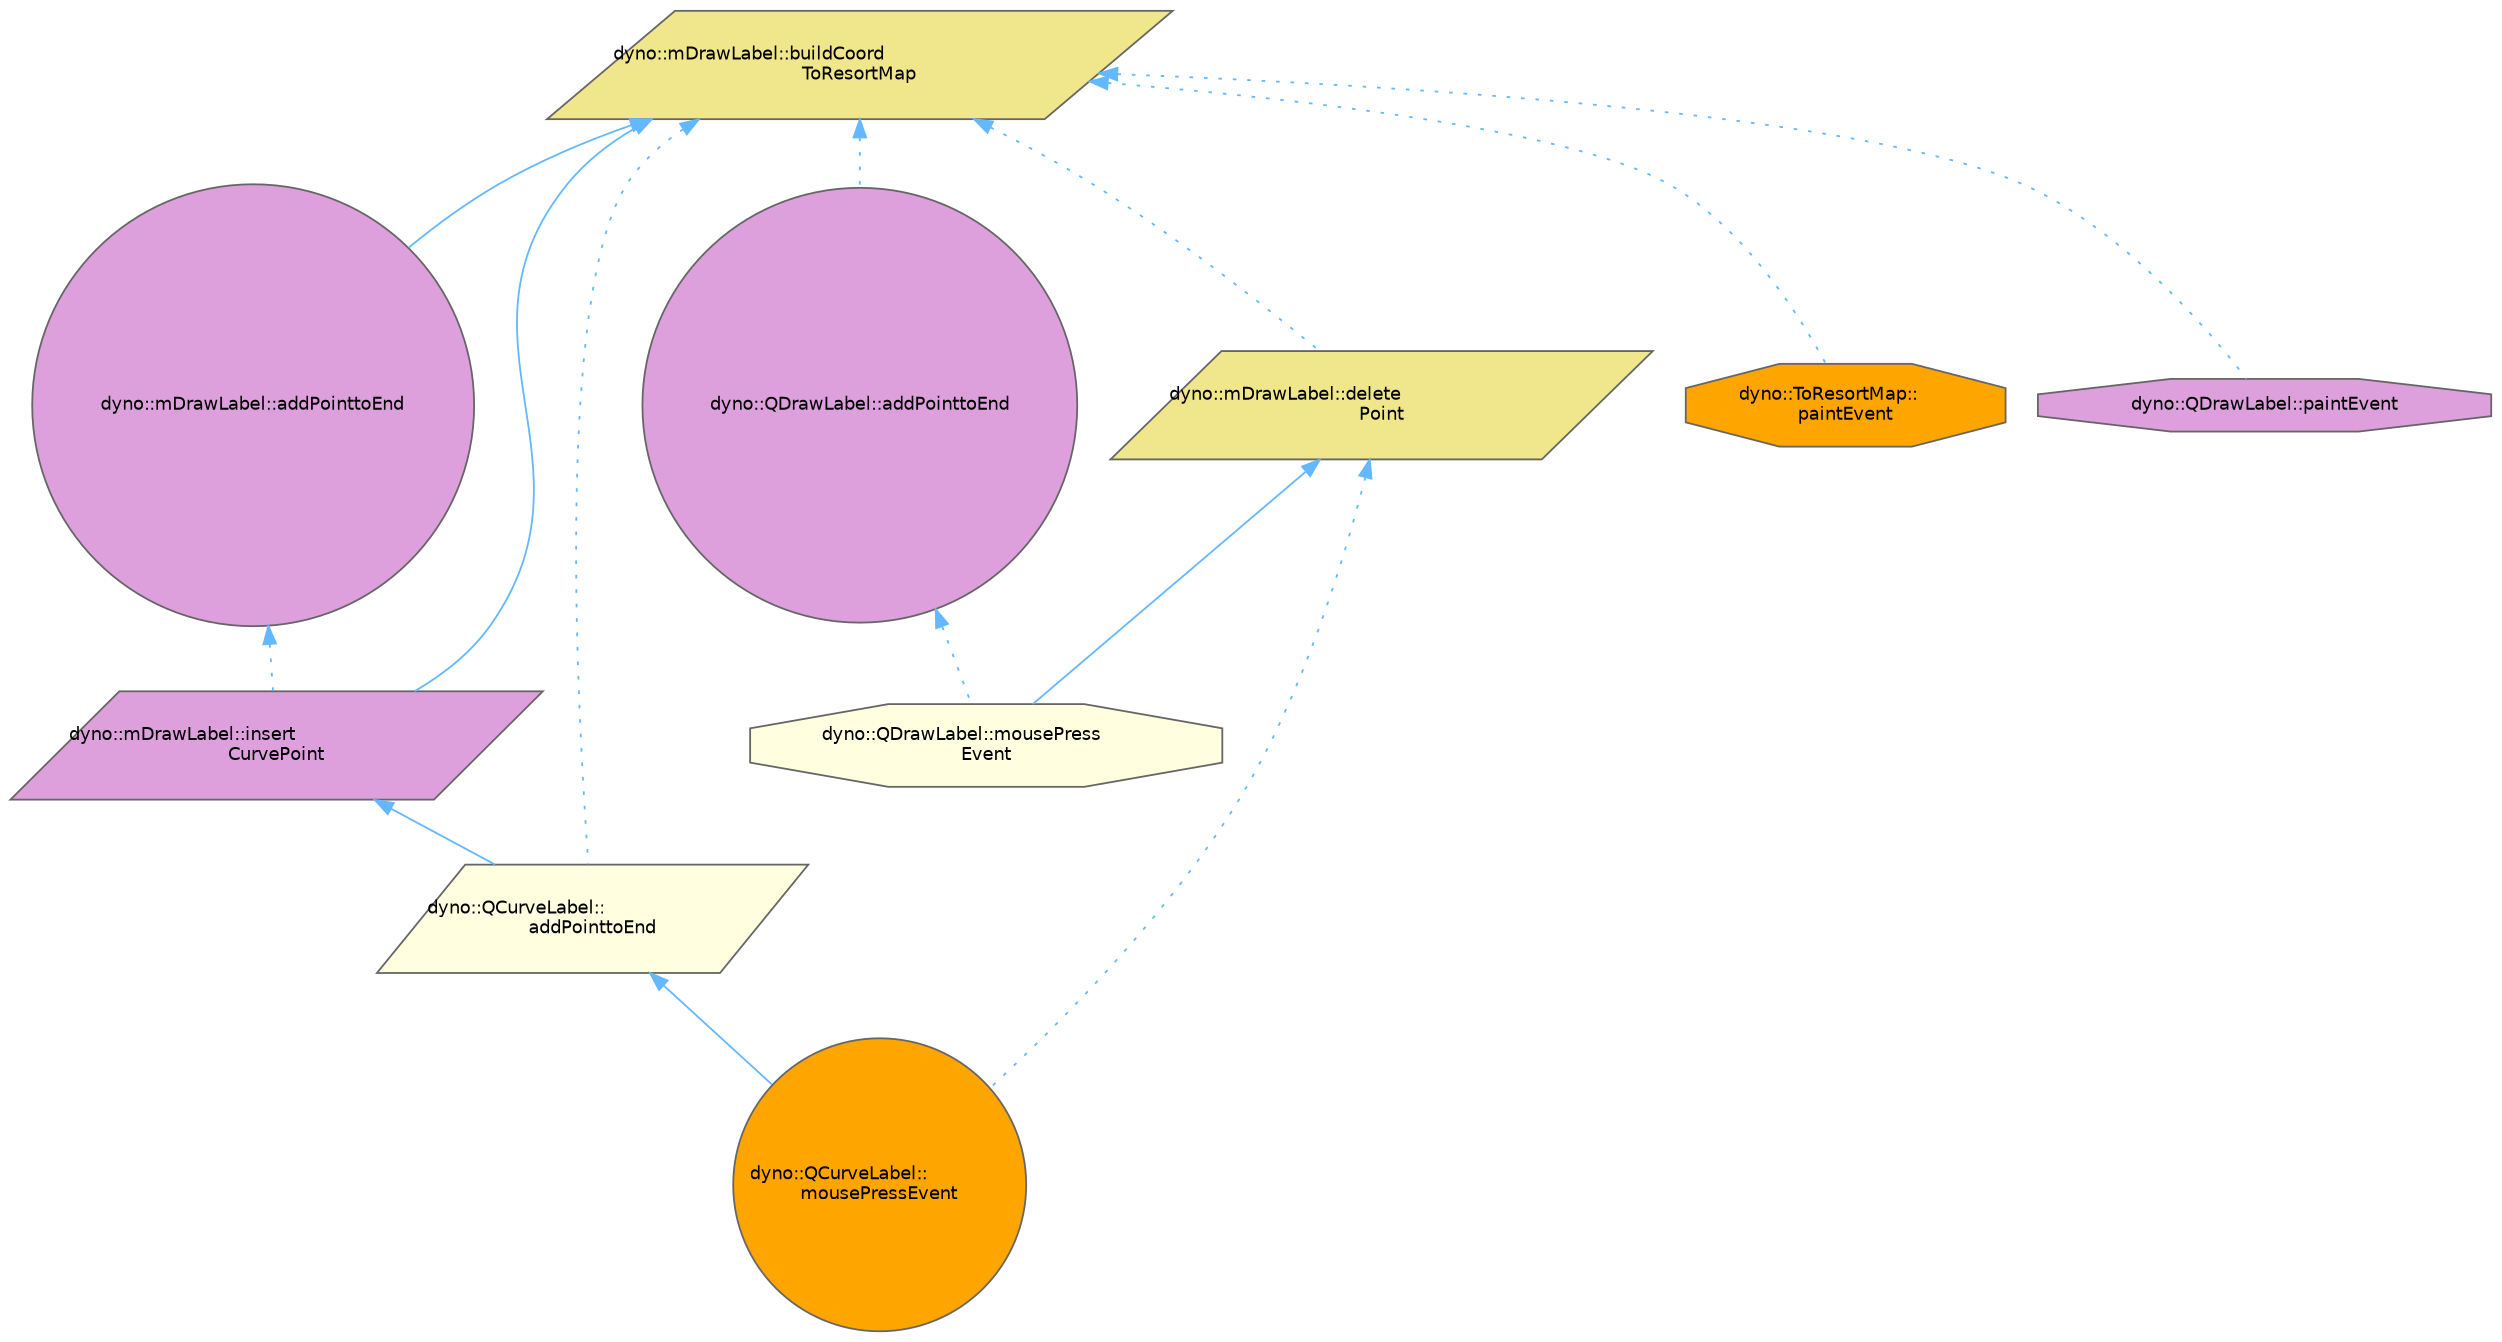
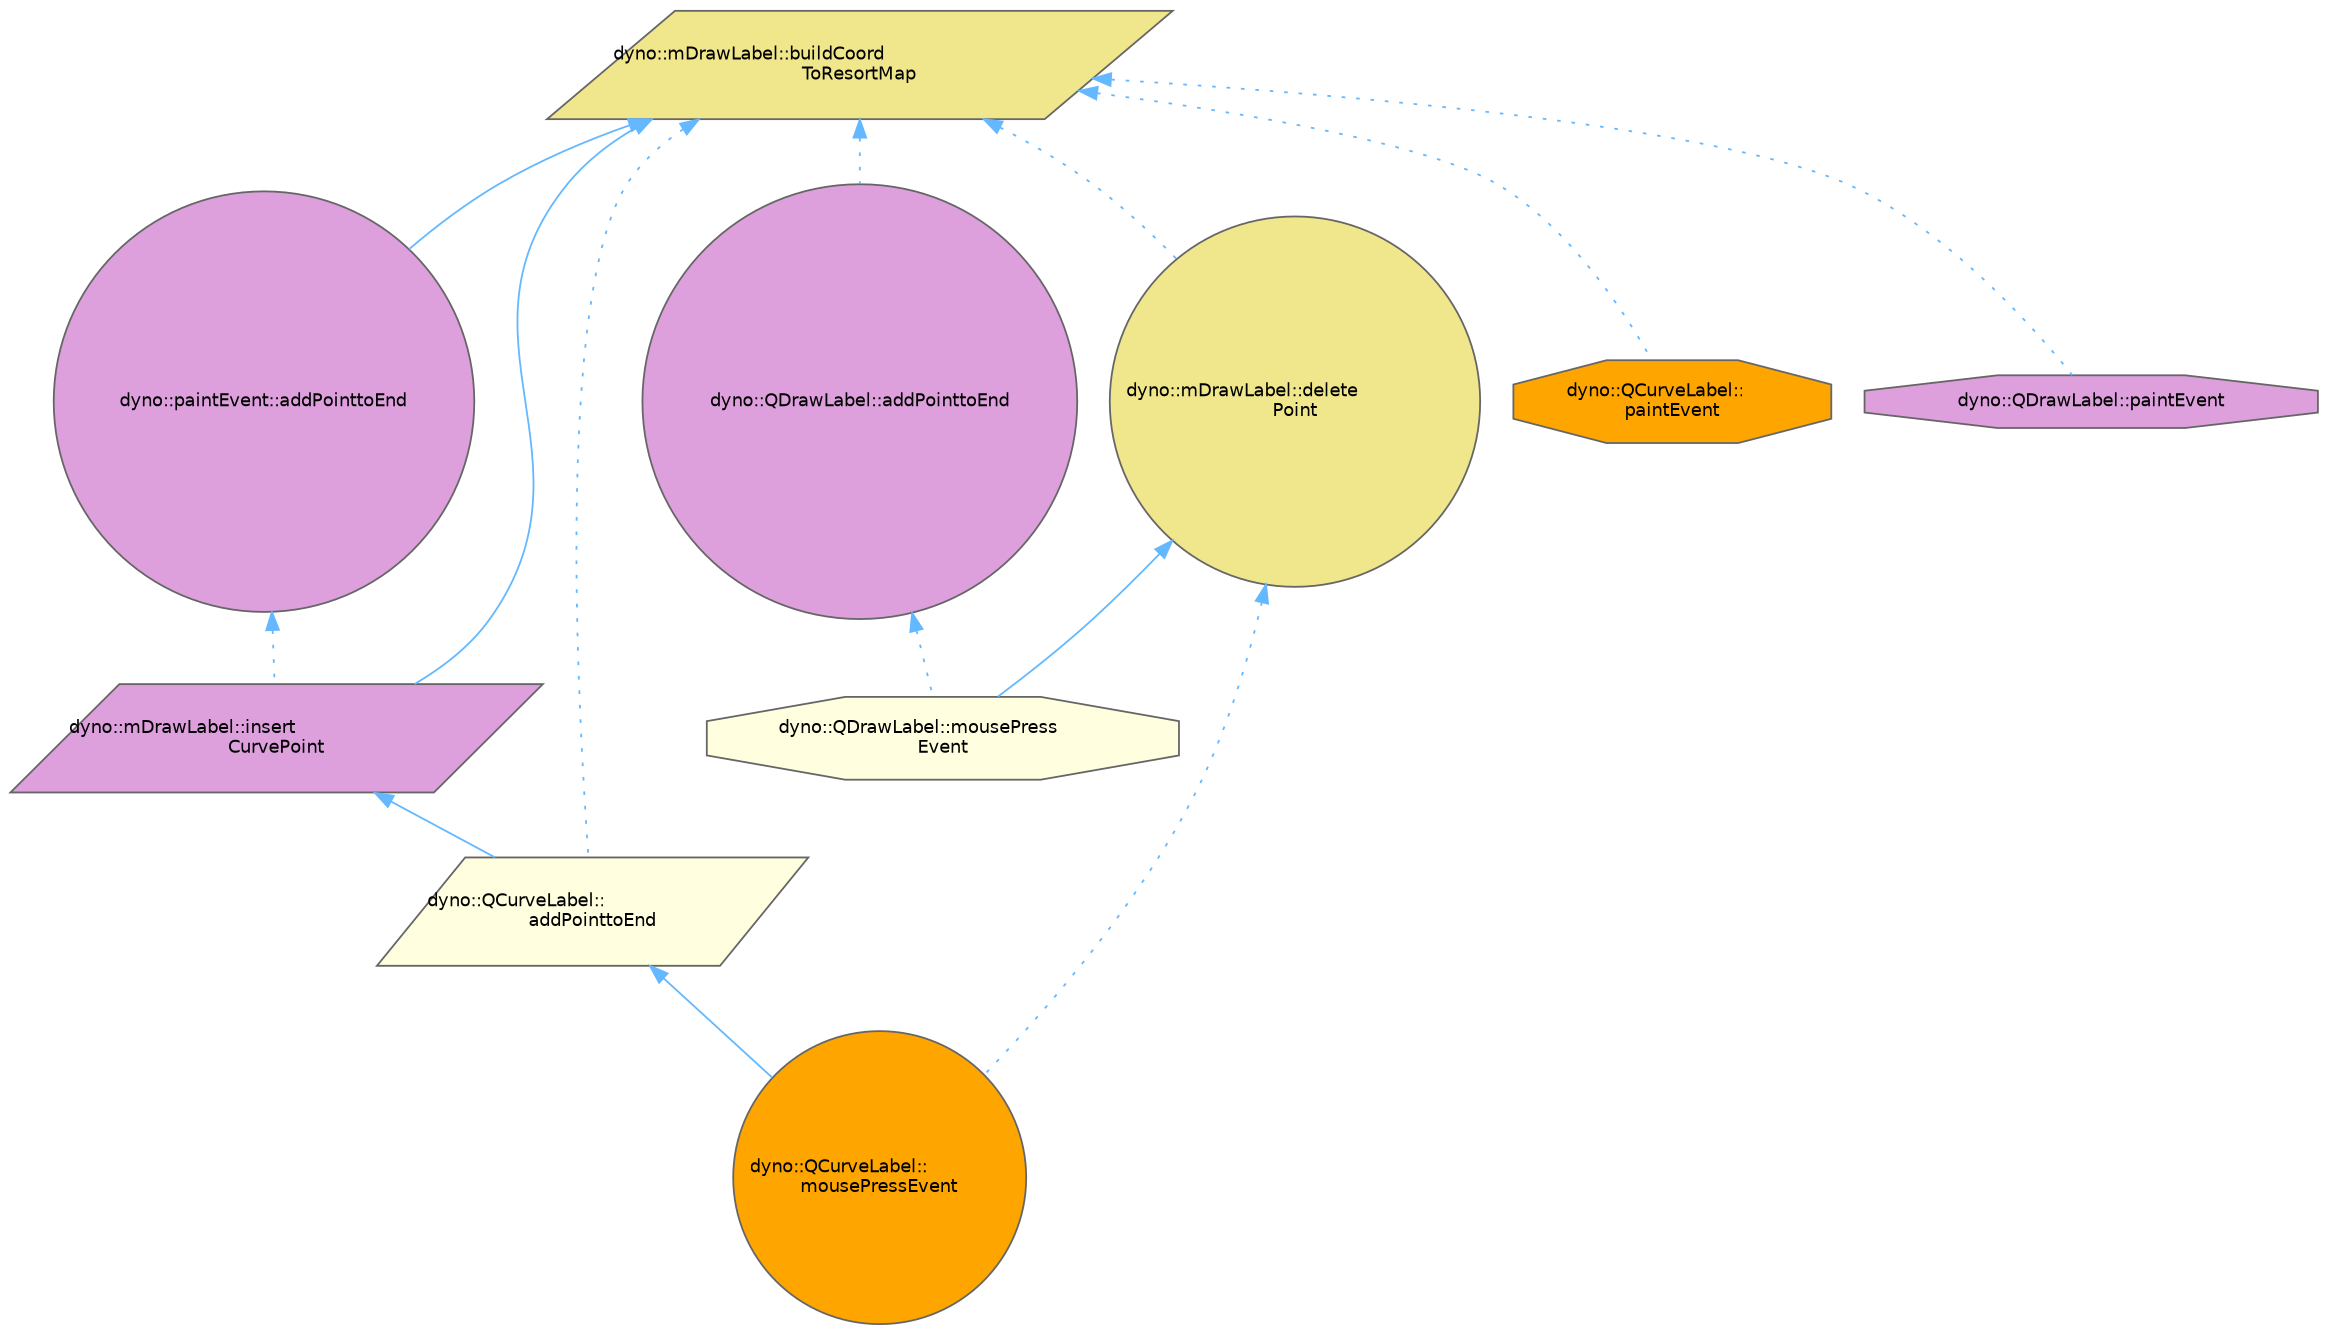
(253, 405) -> (264, 402)
(1382, 405) -> (1295, 402)
(1846, 405) -> (1672, 402)
